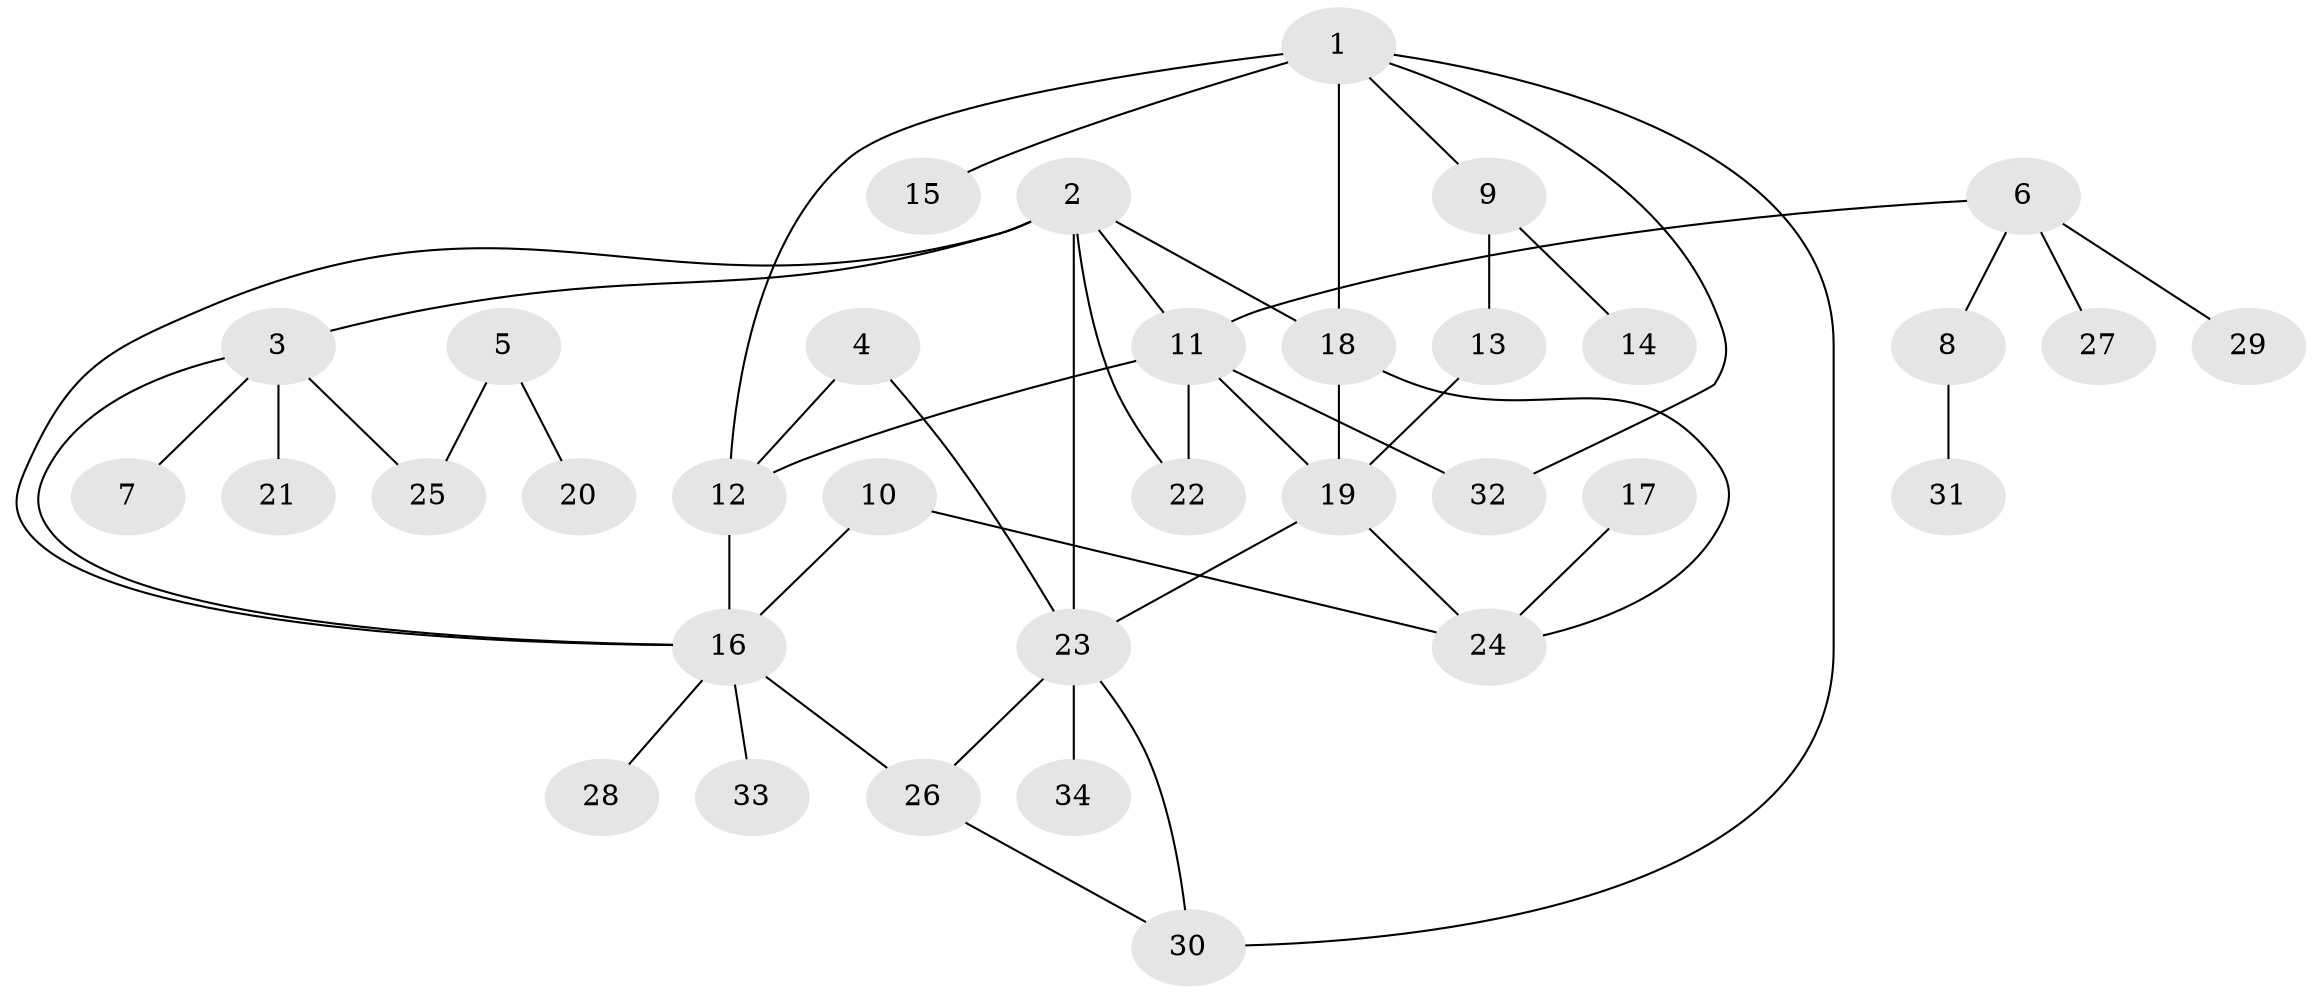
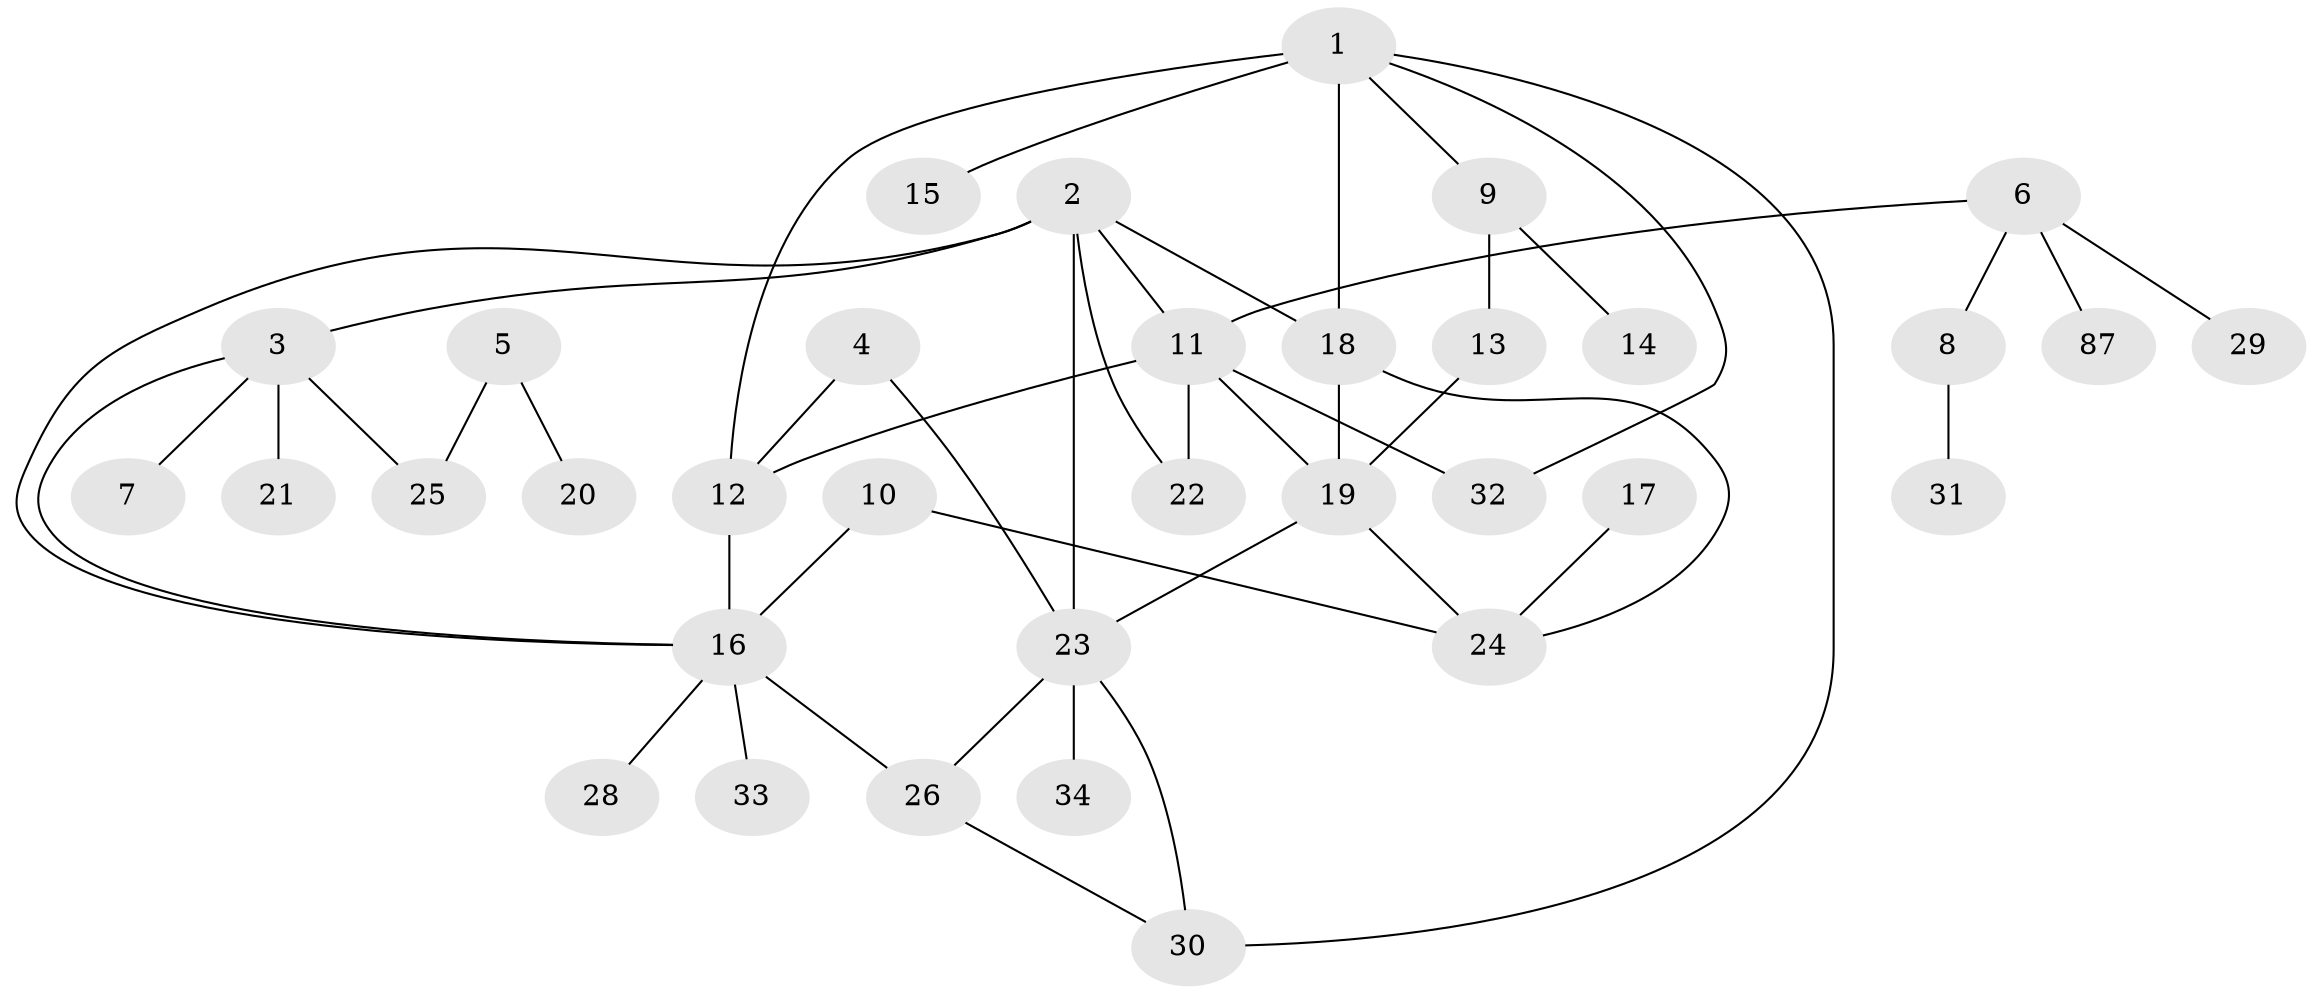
(2099, 347) -> (2099, 347)
